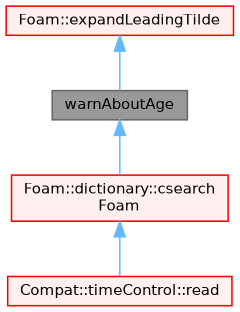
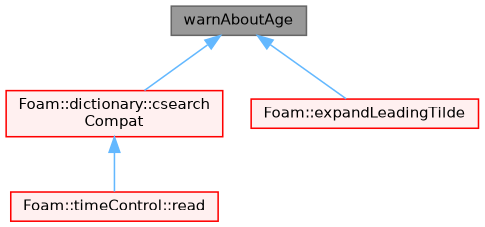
(120, 71) -> (308, 72)
(120, 198) -> (114, 114)
(120, 291) -> (114, 207)
